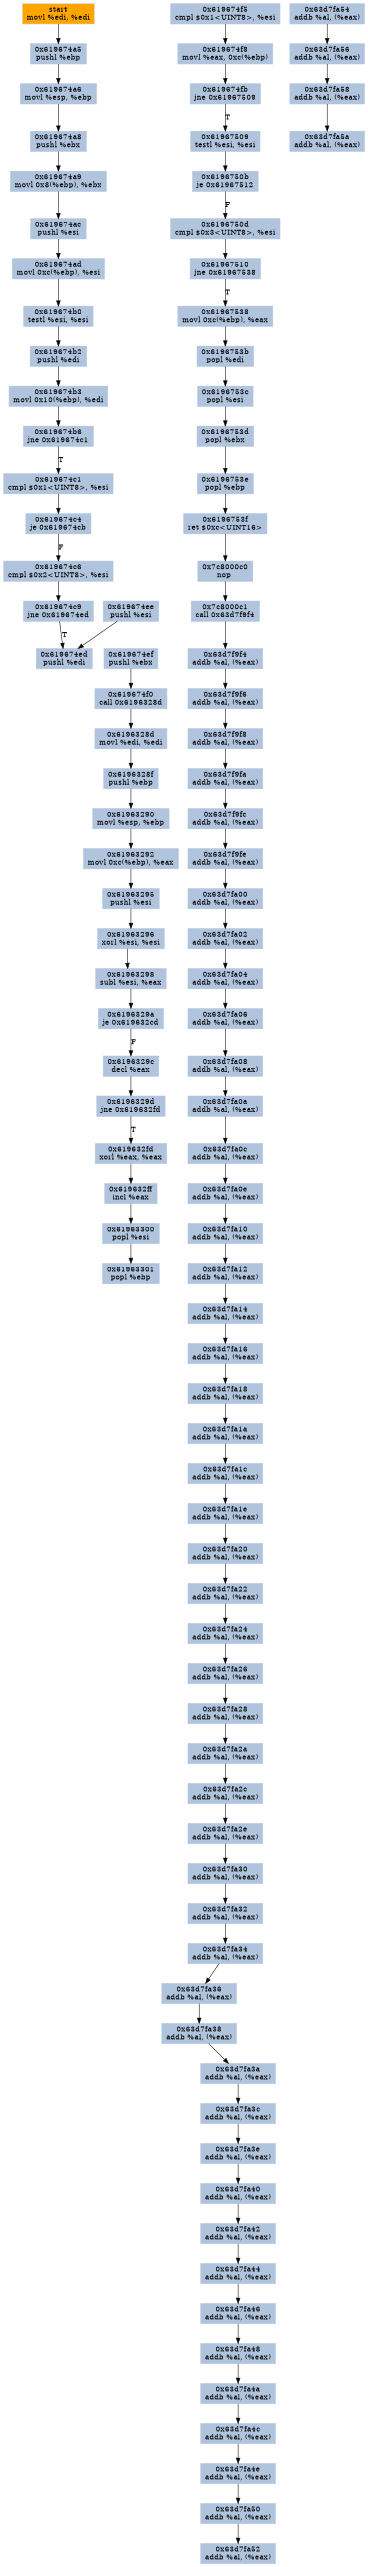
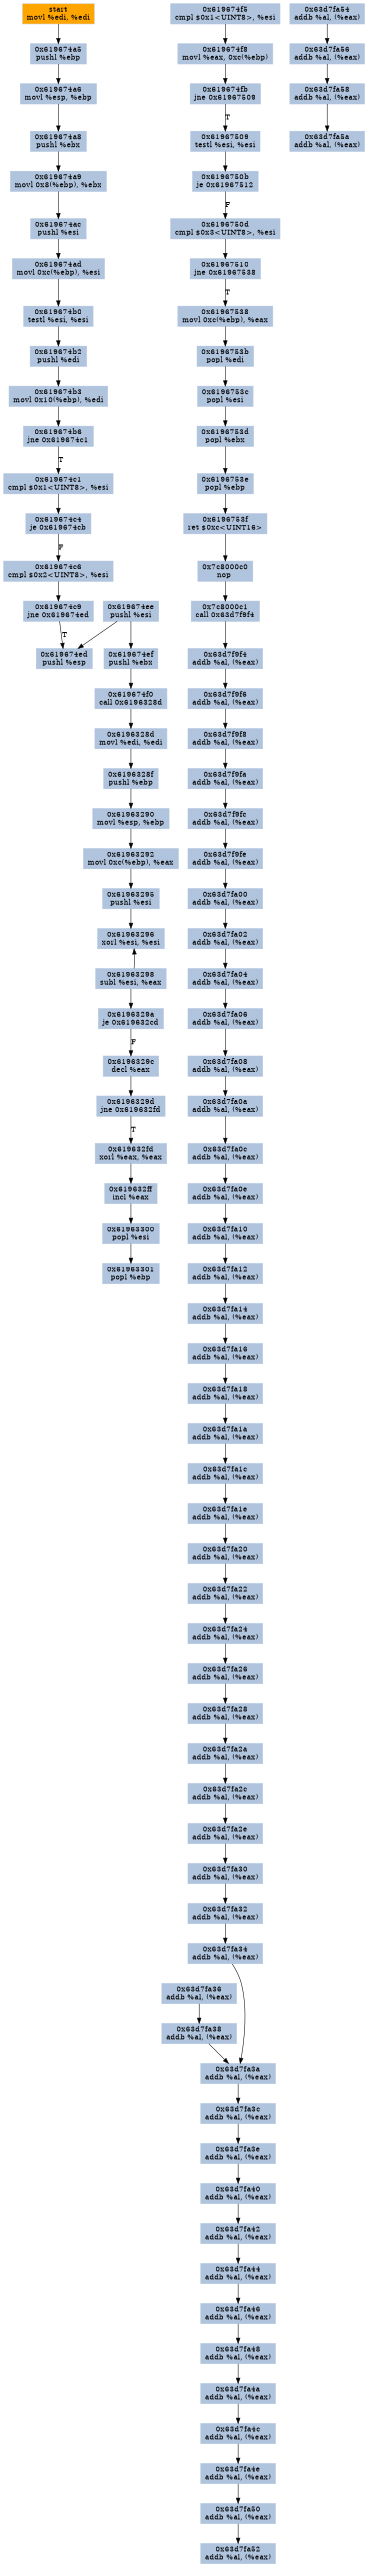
none -> (131, 632)
(64, 659) -> (64, 659)
(127, 956) -> (135, 961)
(214, 1971) -> (245, 2010)
